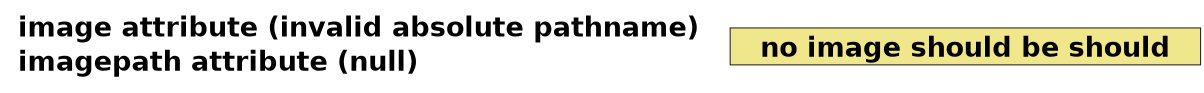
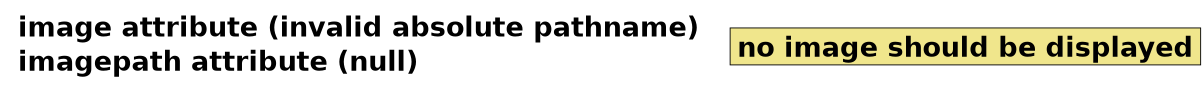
(965, 46) -> (965, 46)
